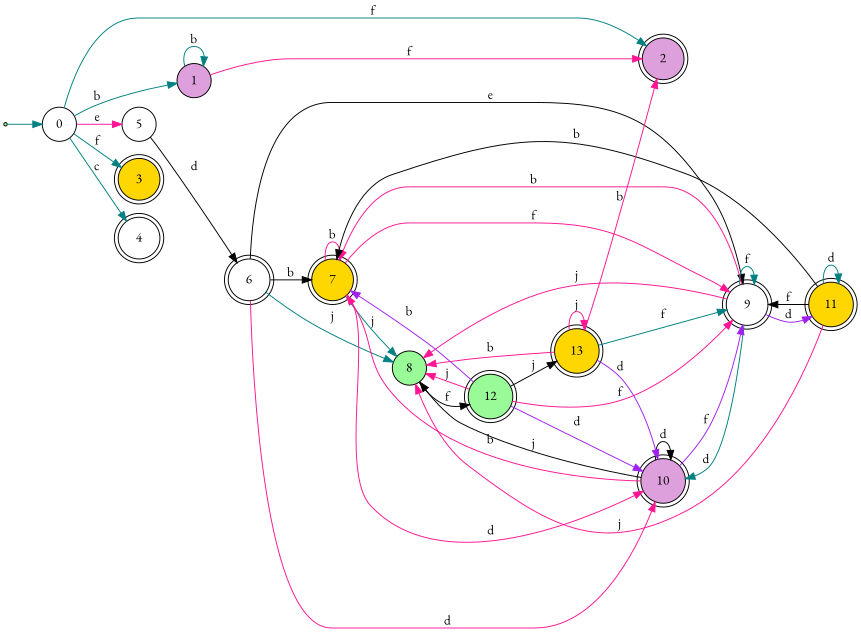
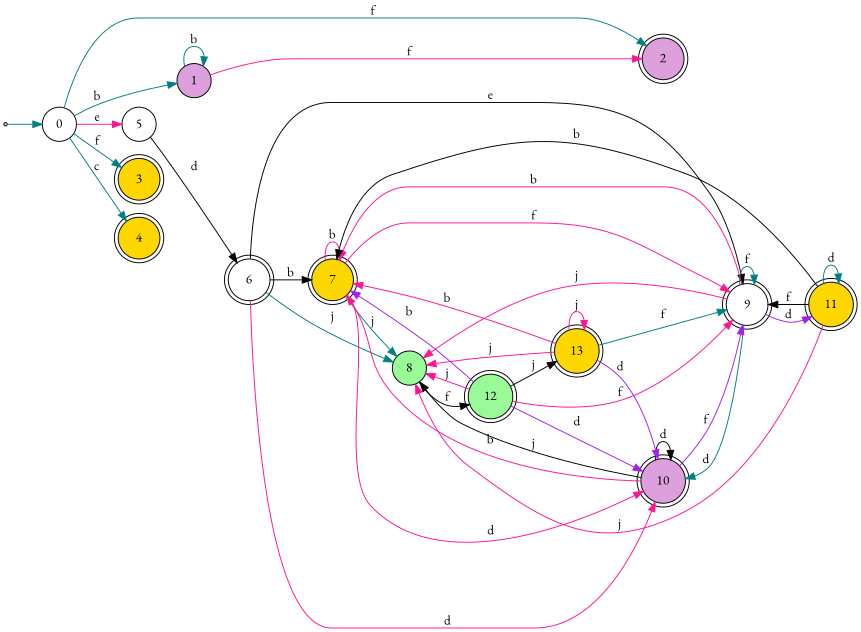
(621, 210) -> (460, 311)
(139, 238) -> (139, 238)
(491, 348) -> (491, 348)
